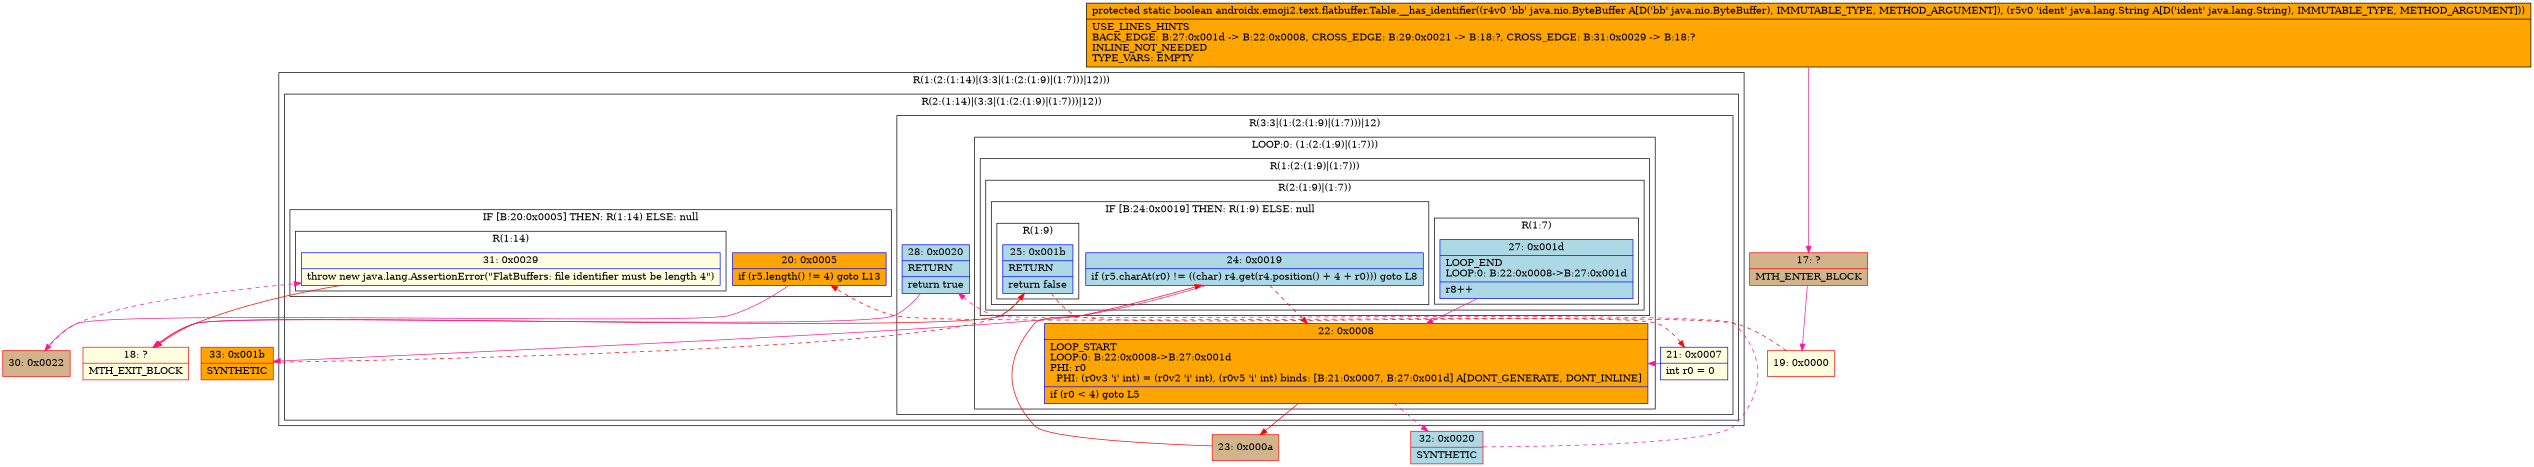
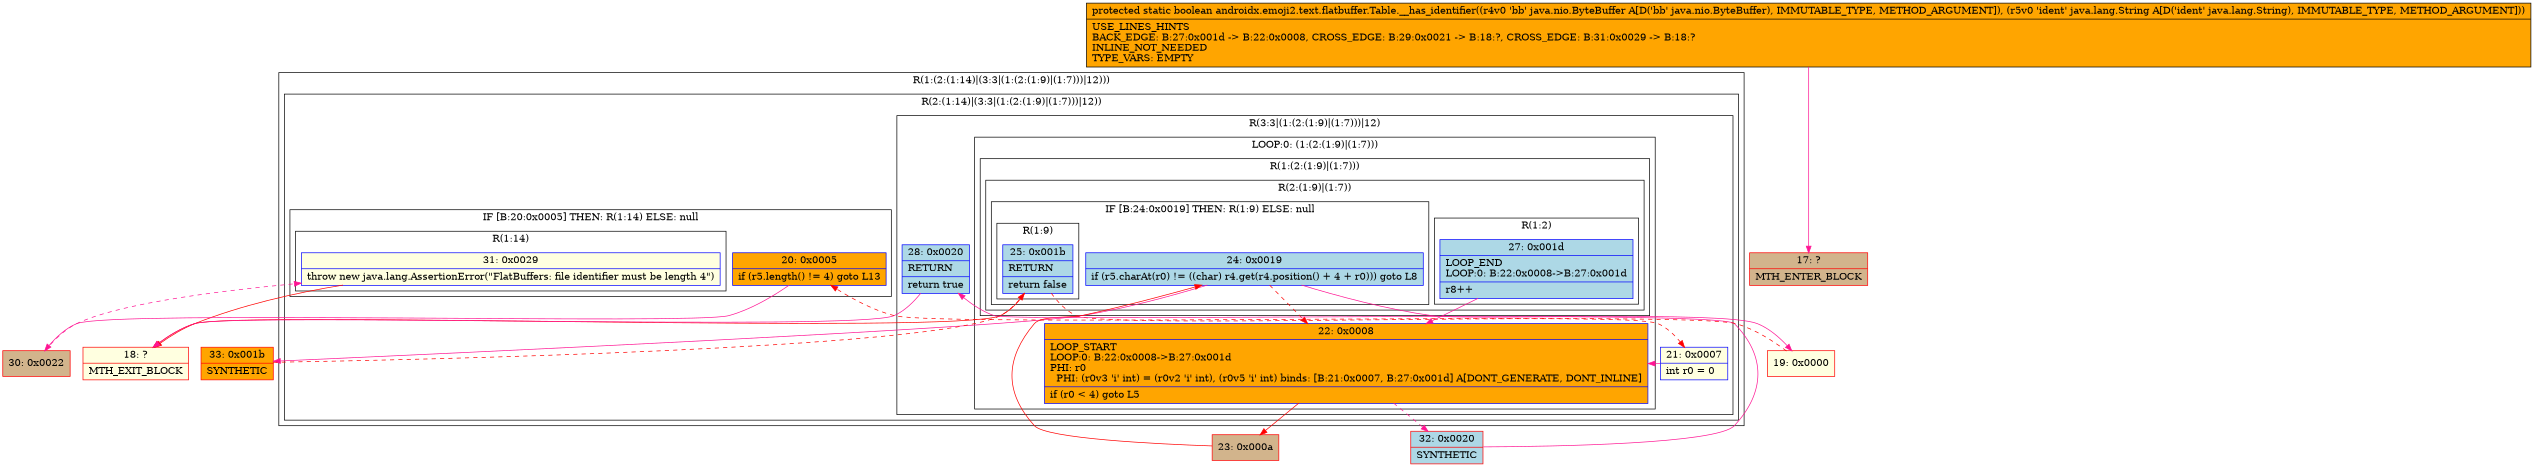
(1536, 226) -> (1536, 226)
(1805, 315) -> (1546, 317)
(1749, 344) -> (1749, 344)
